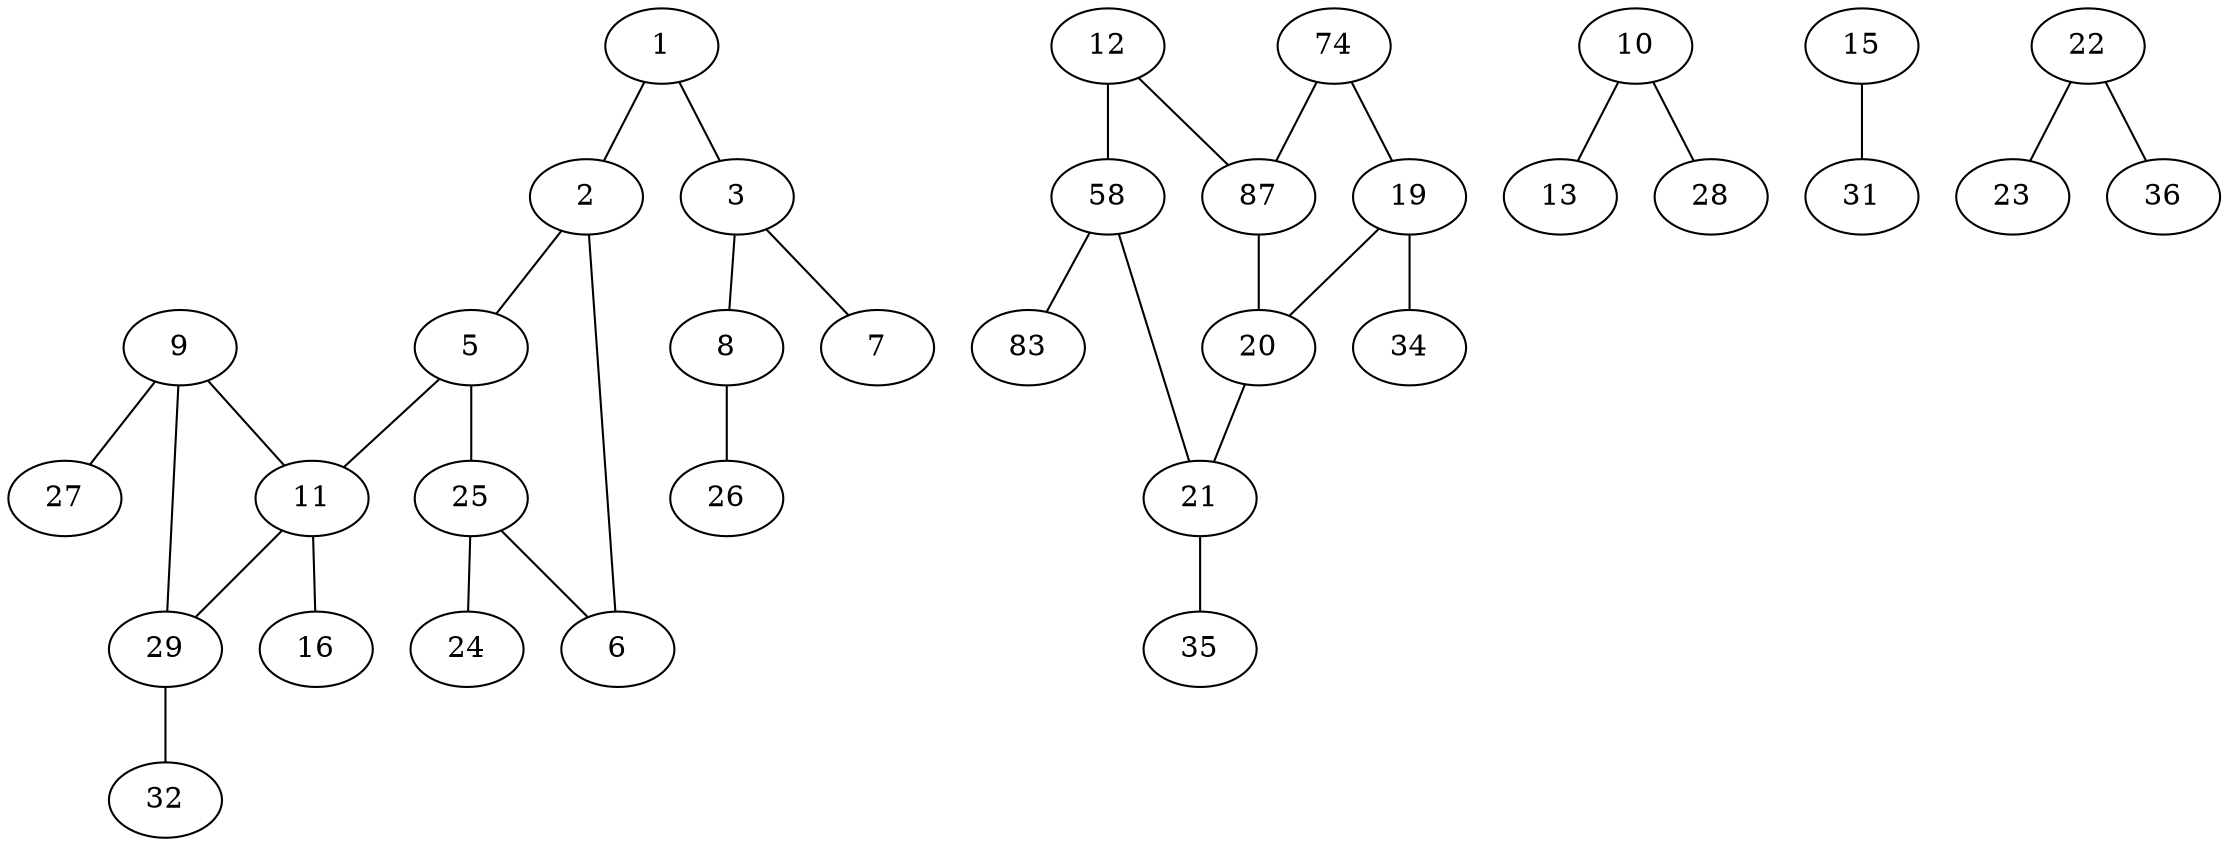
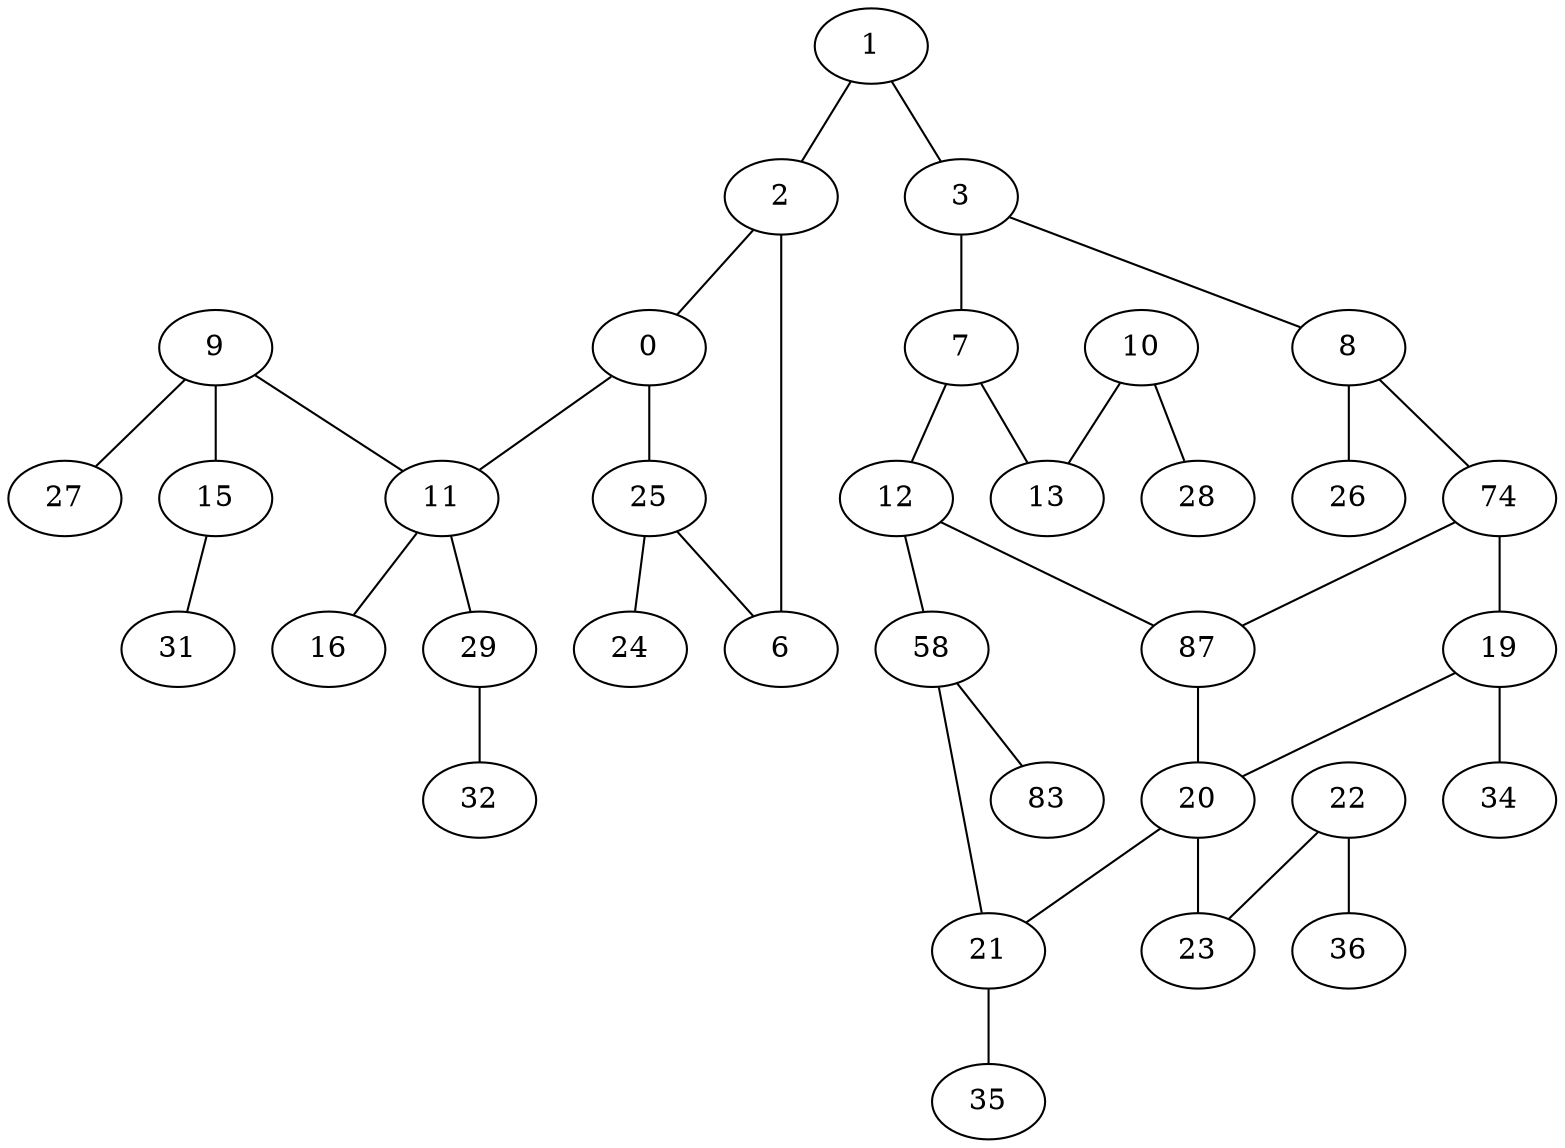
(471, 348) -> (649, 348)
none -> (929, 423)
none -> (1004, 423)
none -> (1424, 423)
(173, 498) -> (216, 423)
none -> (1198, 876)
